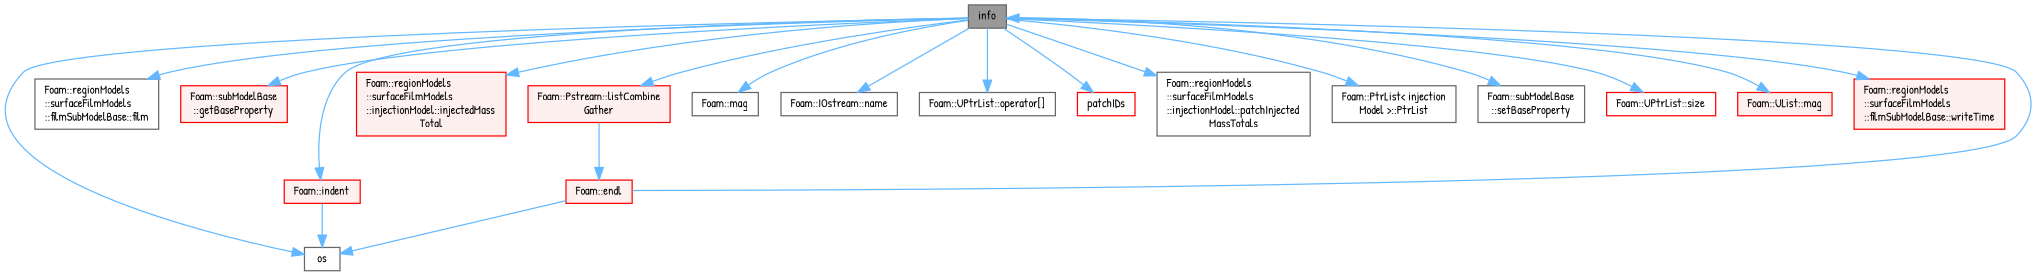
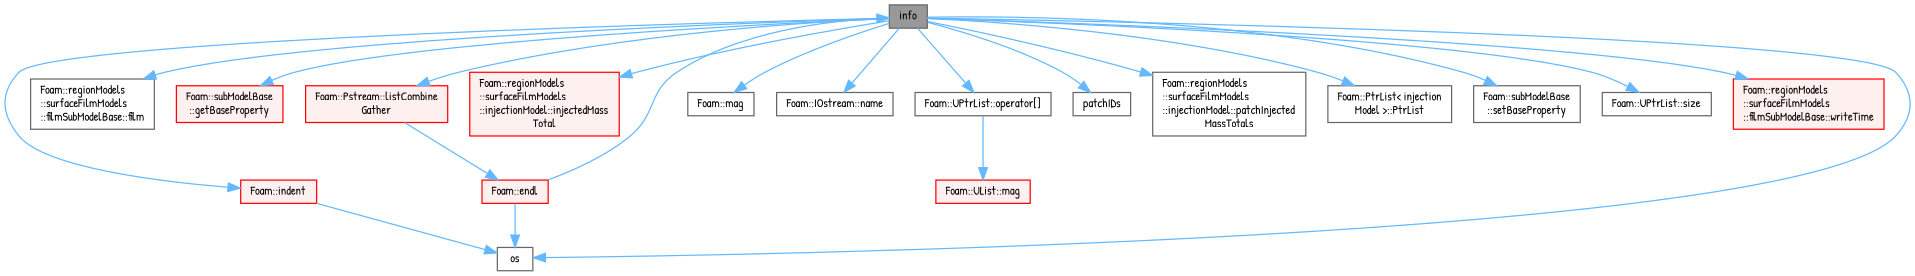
(1385, 33) -> (983, 142)
(1106, 104) -> (1102, 104)
(1661, 104) -> (1657, 104)
